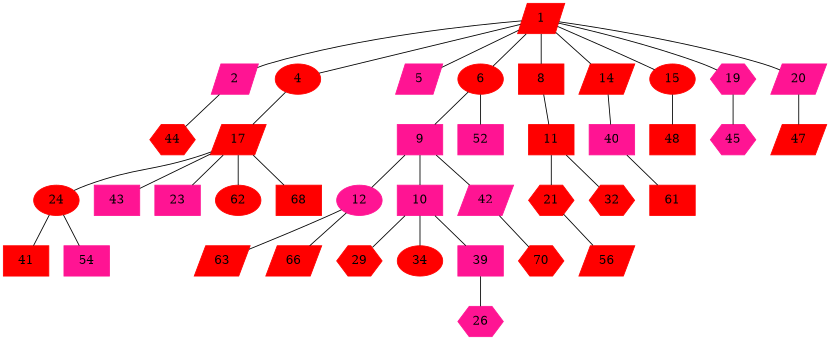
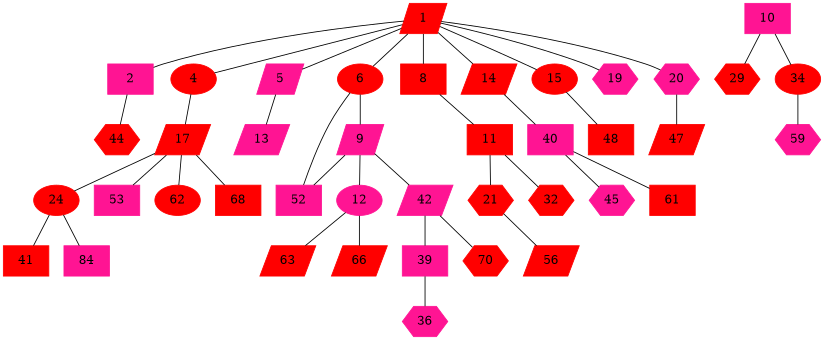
(235, 79) -> (130, 79)
(799, 79) -> (677, 79)
(733, 110) -> (582, 171)
none -> (262, 140)
(420, 140) -> (360, 140)
none -> (798, 140)
(420, 170) -> (329, 170)
(117, 200) -> none
(178, 200) -> (117, 200)
(450, 231) -> (425, 231)
(87, 261) -> (87, 261)
(481, 322) -> (425, 322)
